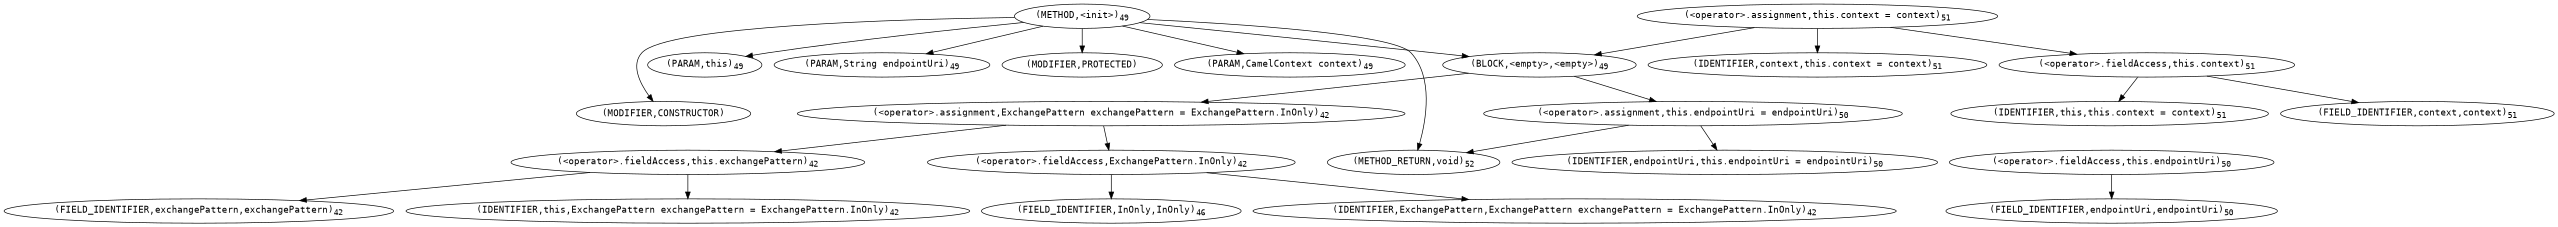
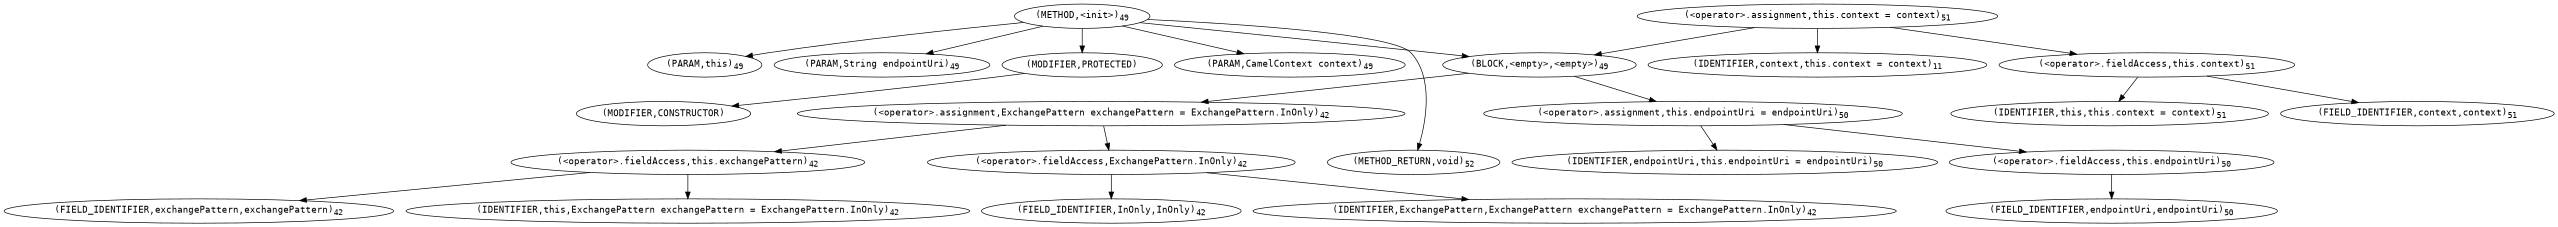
(803, 25) -> (882, 90)
(1938, 64) -> (1938, 64)
(1551, 138) -> (1902, 138)
(1201, 210) -> (1201, 210)
